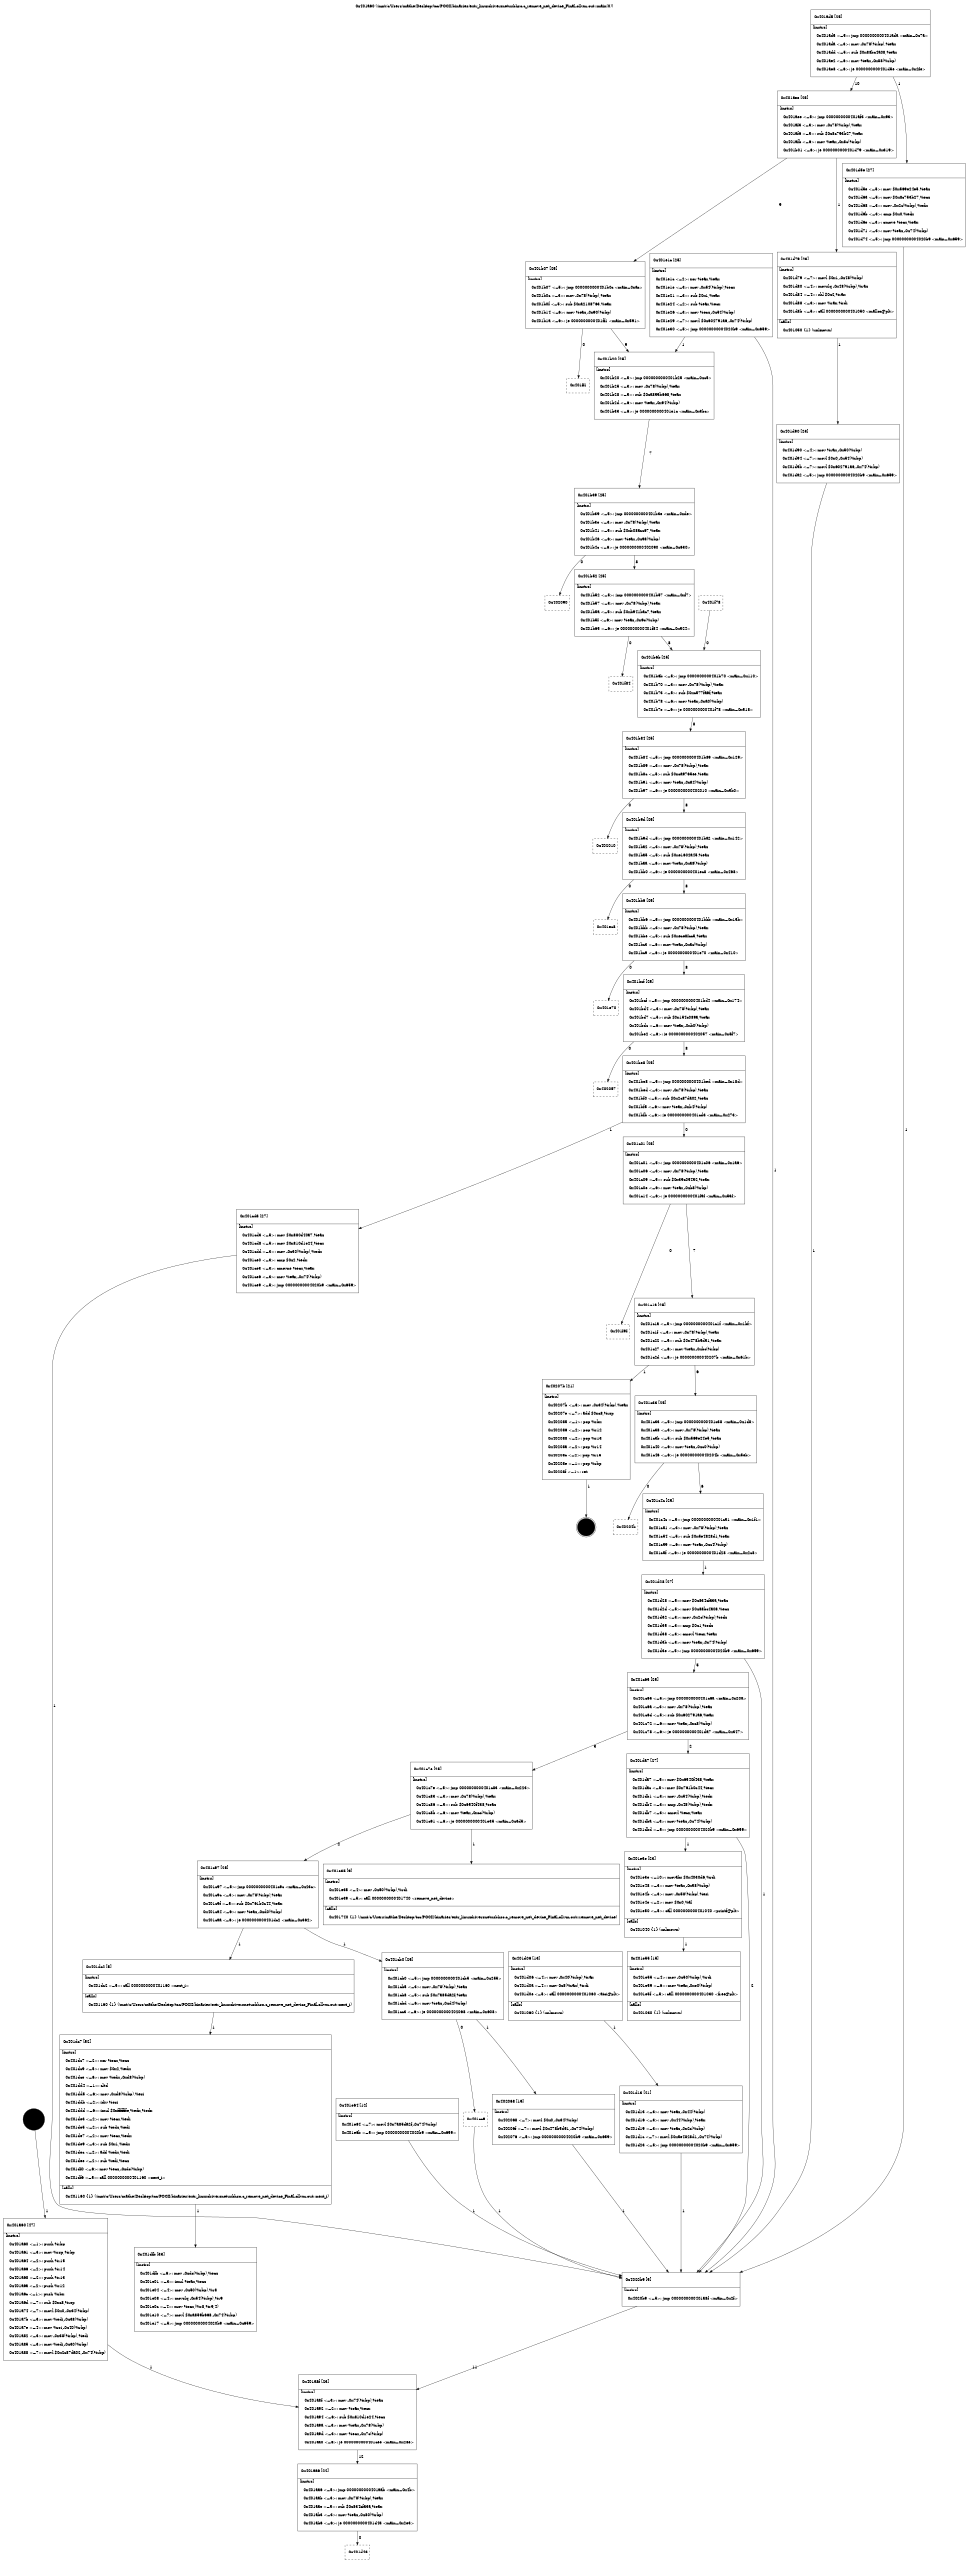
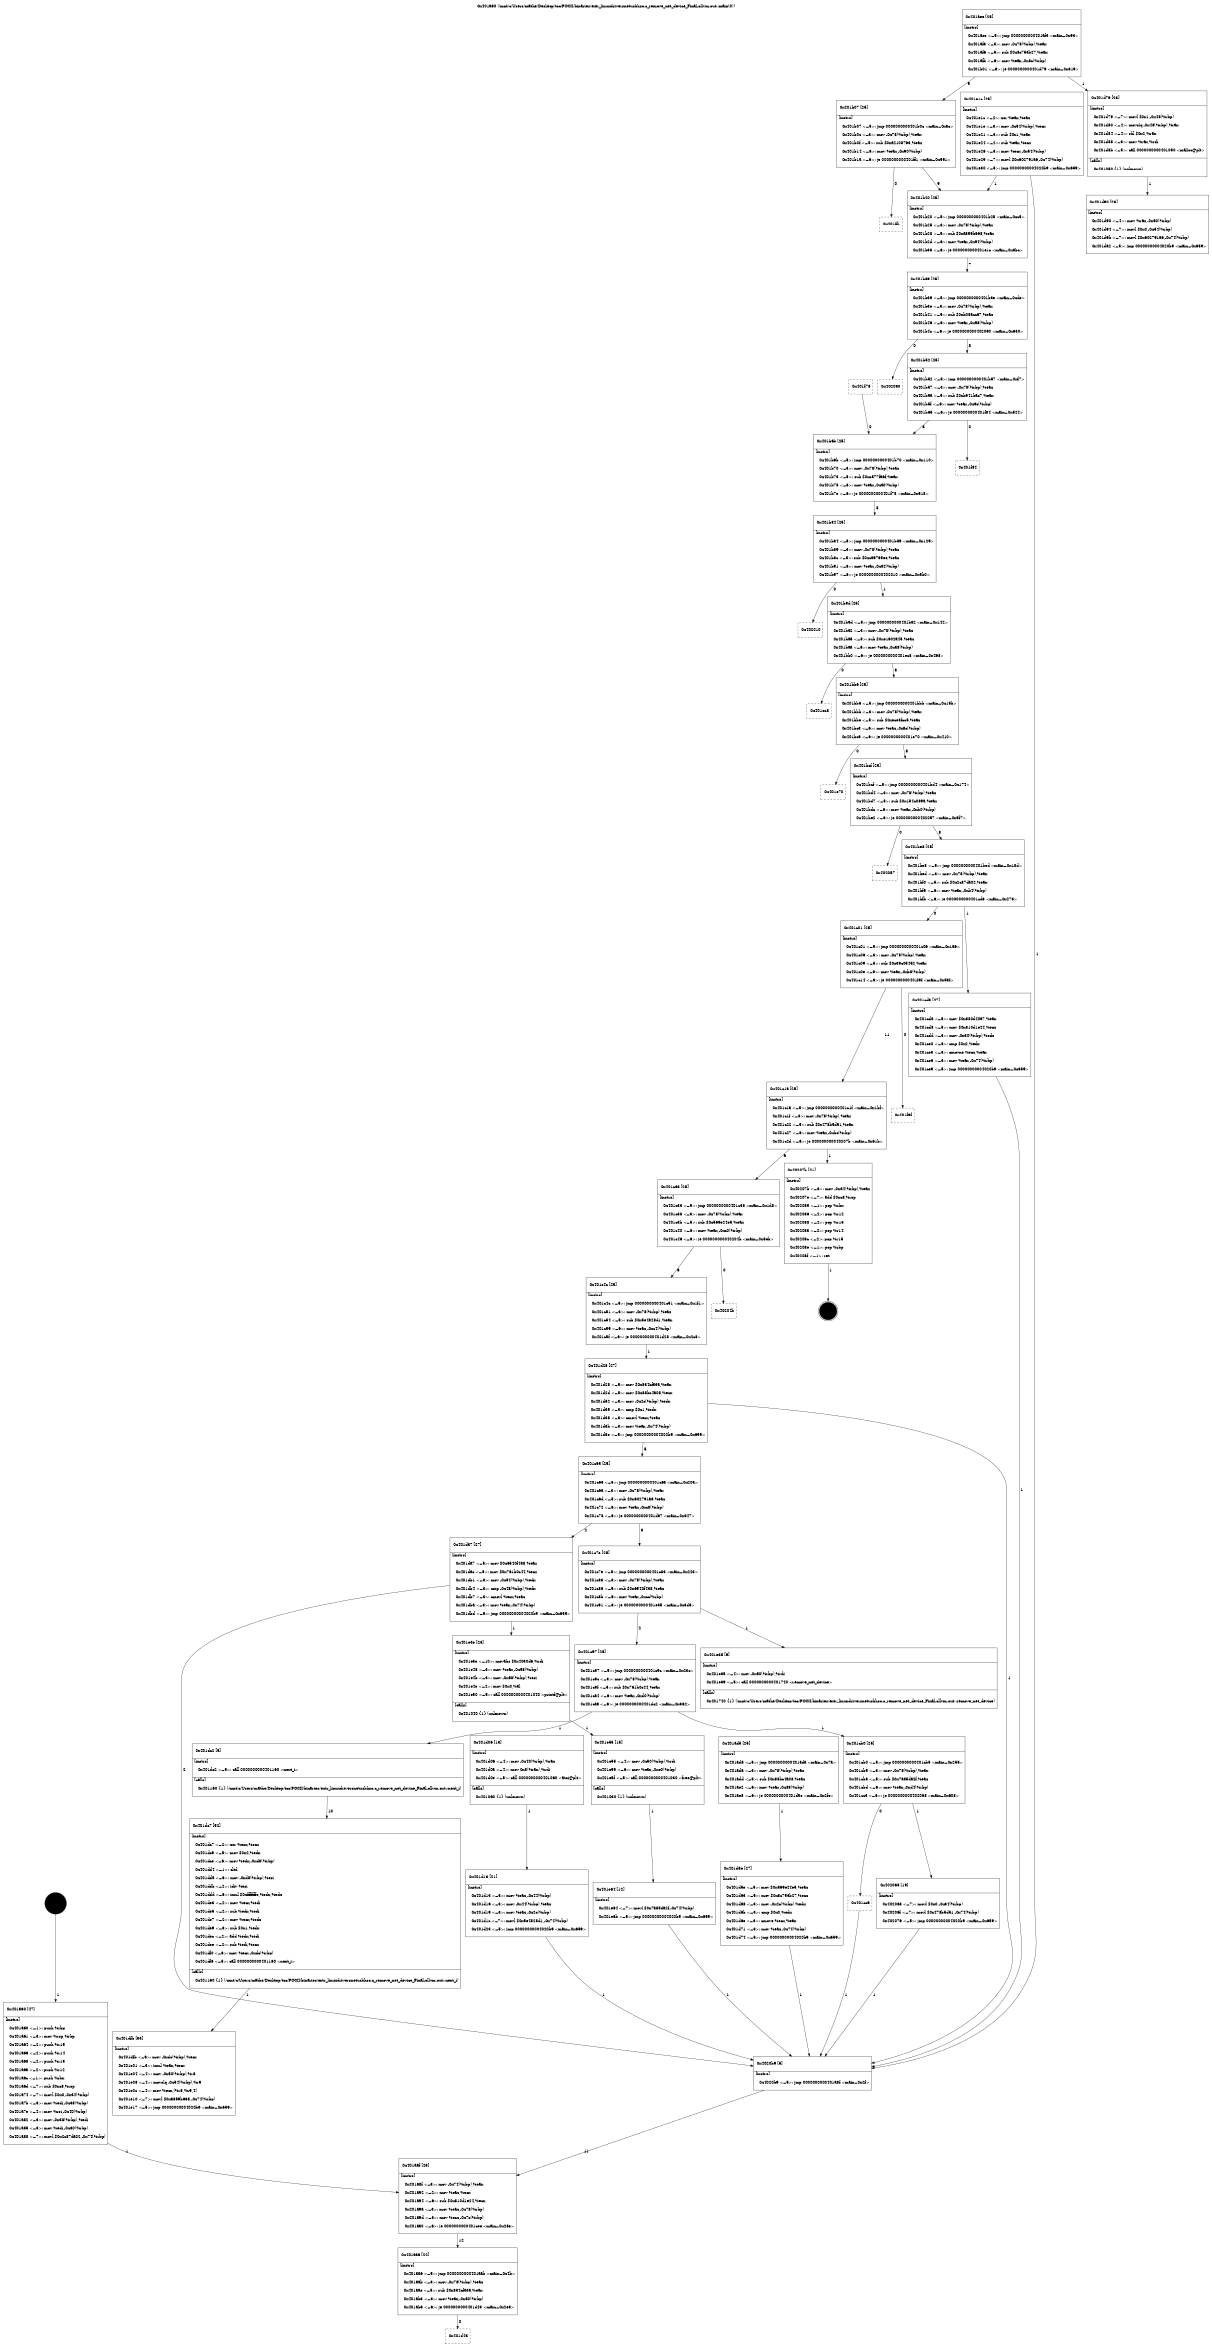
(854, 83) -> none
(686, 806) -> (884, 589)
(694, 1251) -> (886, 1035)
(811, 1395) -> none
none -> (651, 1842)
(213, 2028) -> (330, 1812)
